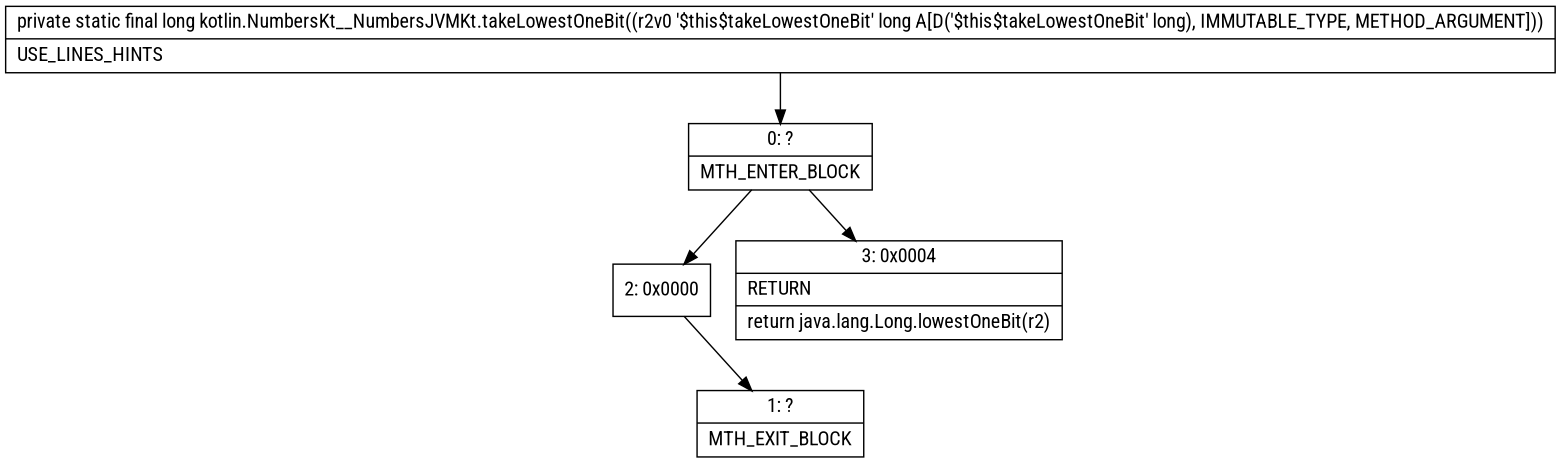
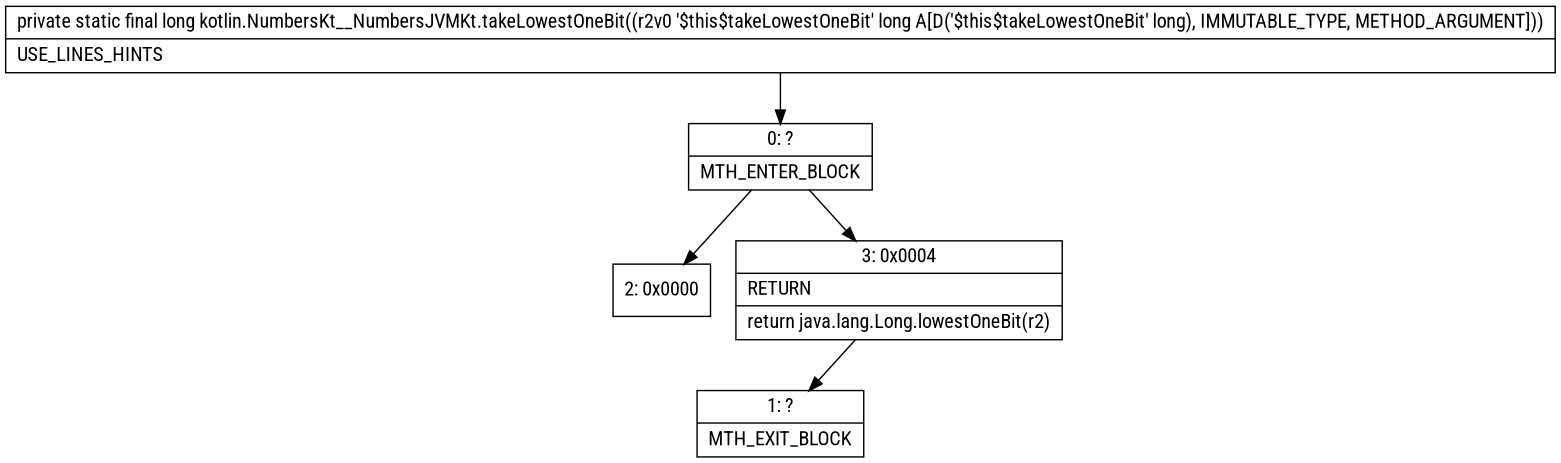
(713, 348) -> (837, 360)
